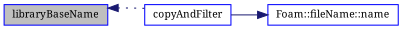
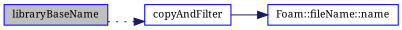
(131, 8) -> (121, 22)
